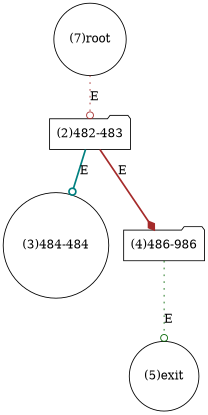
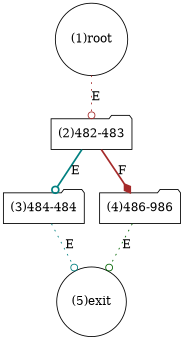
(90, 39) -> (92, 39)
(123, 171) -> (122, 171)
none -> (62, 244)
(56, 245) -> (44, 208)
